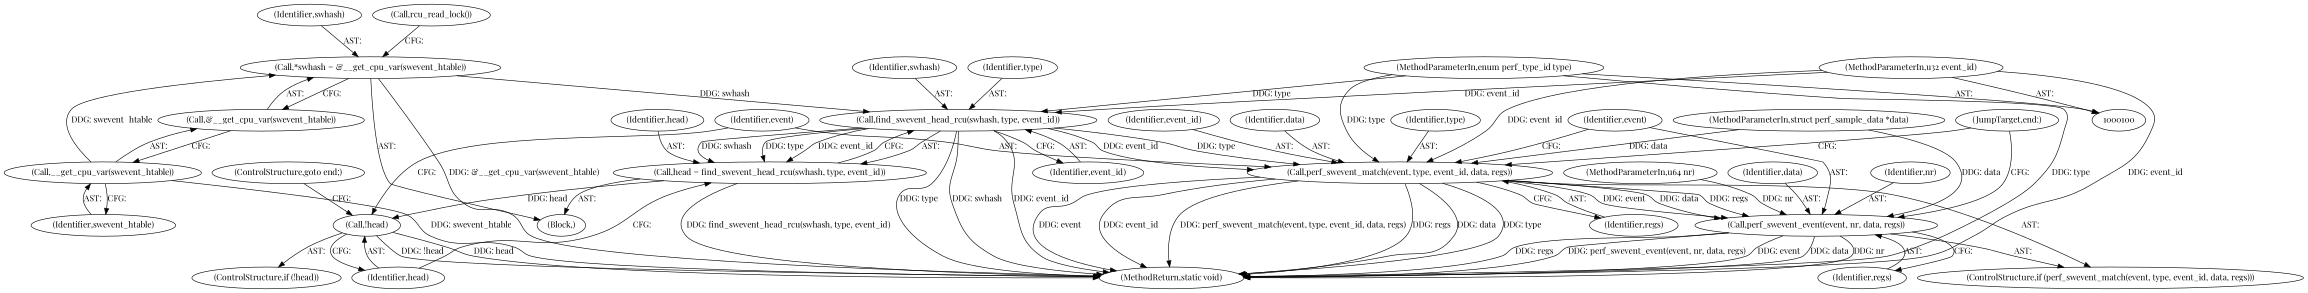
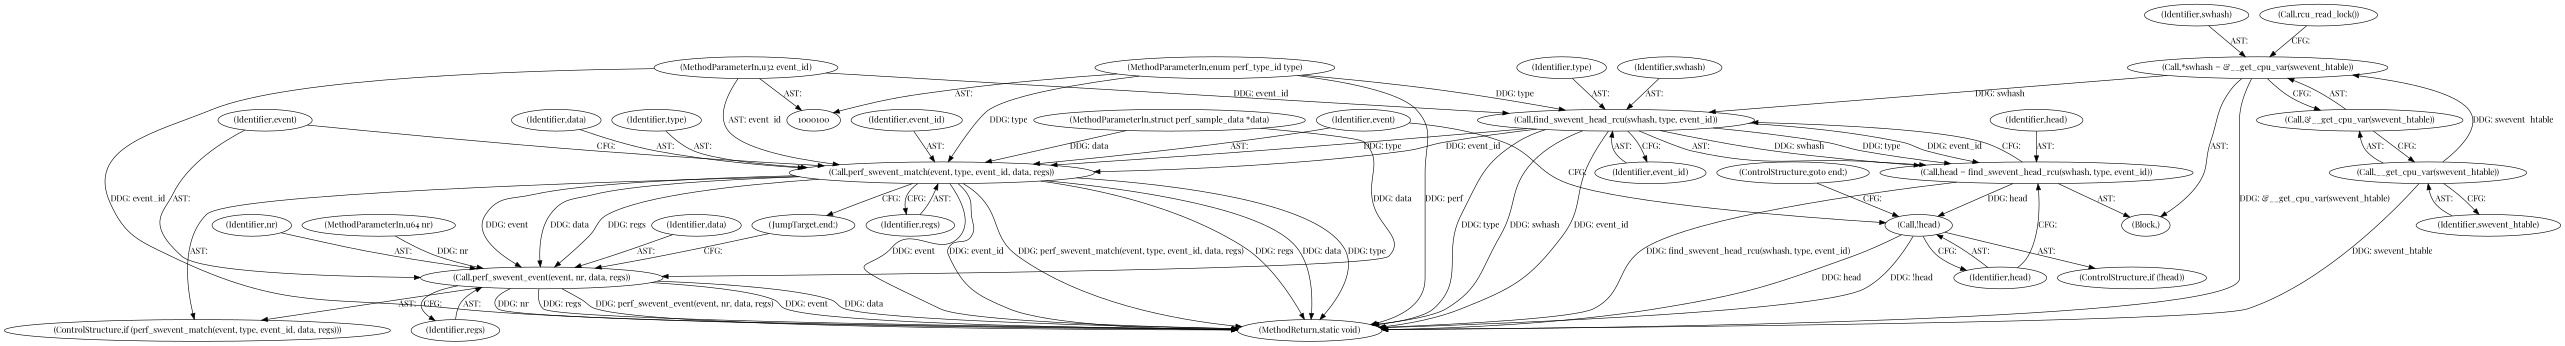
(1535, 120) -> (755, 120)
(1730, 149) -> (872, 198)
(2071, 173) -> (1444, 199)
